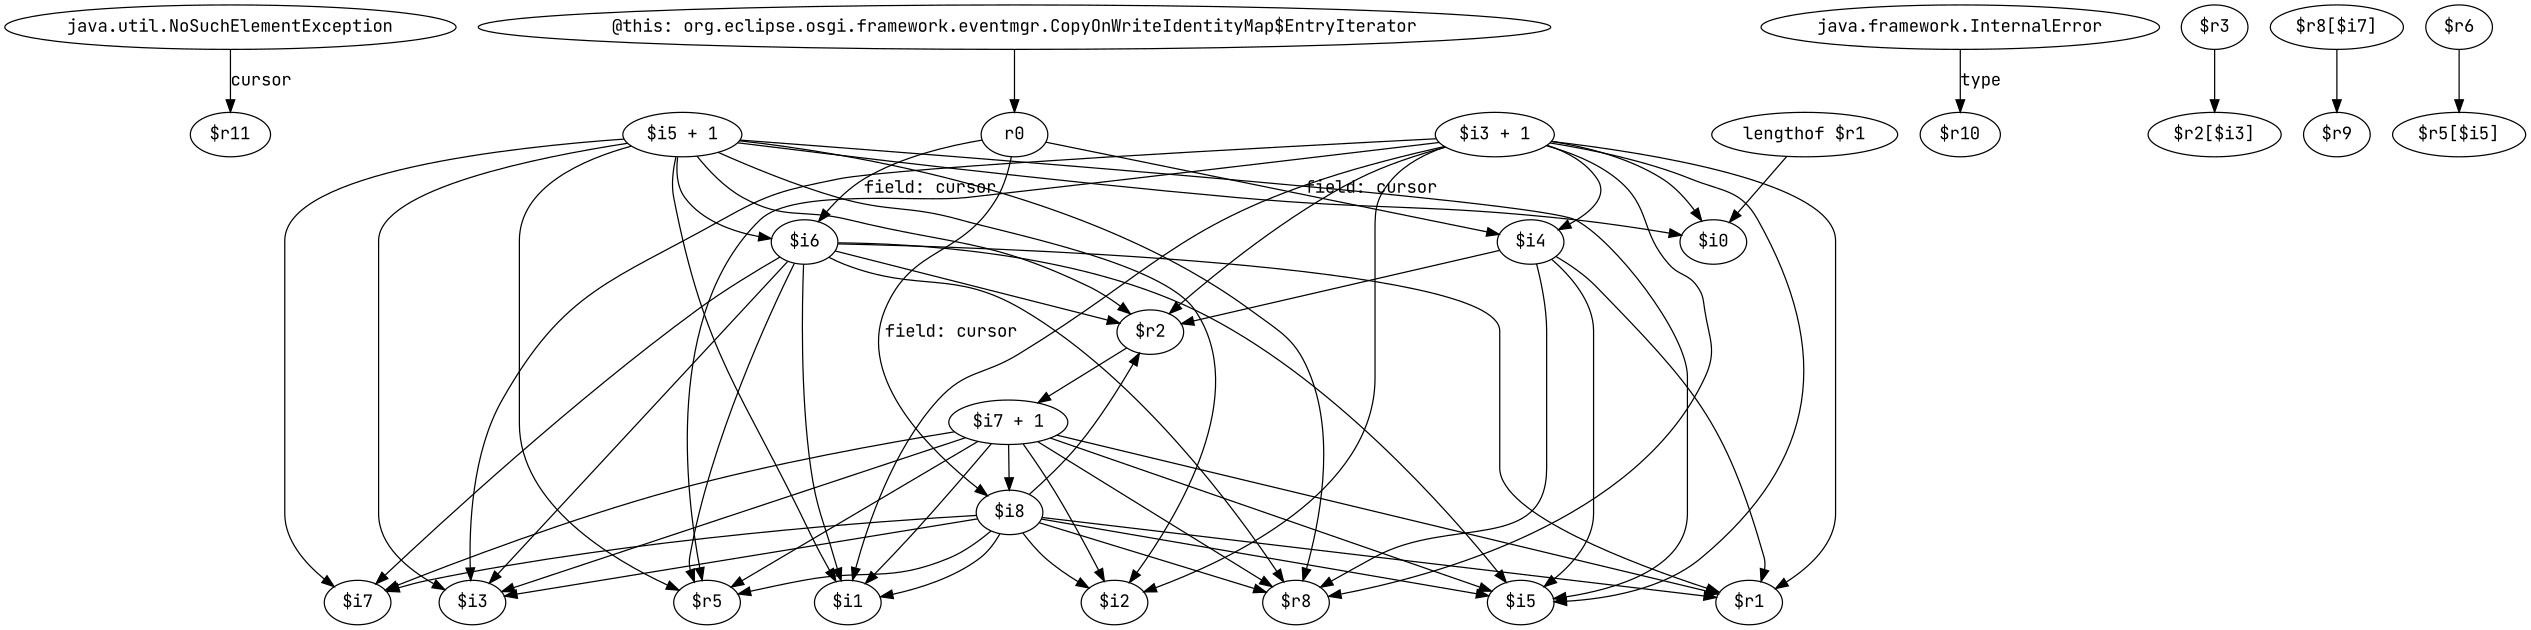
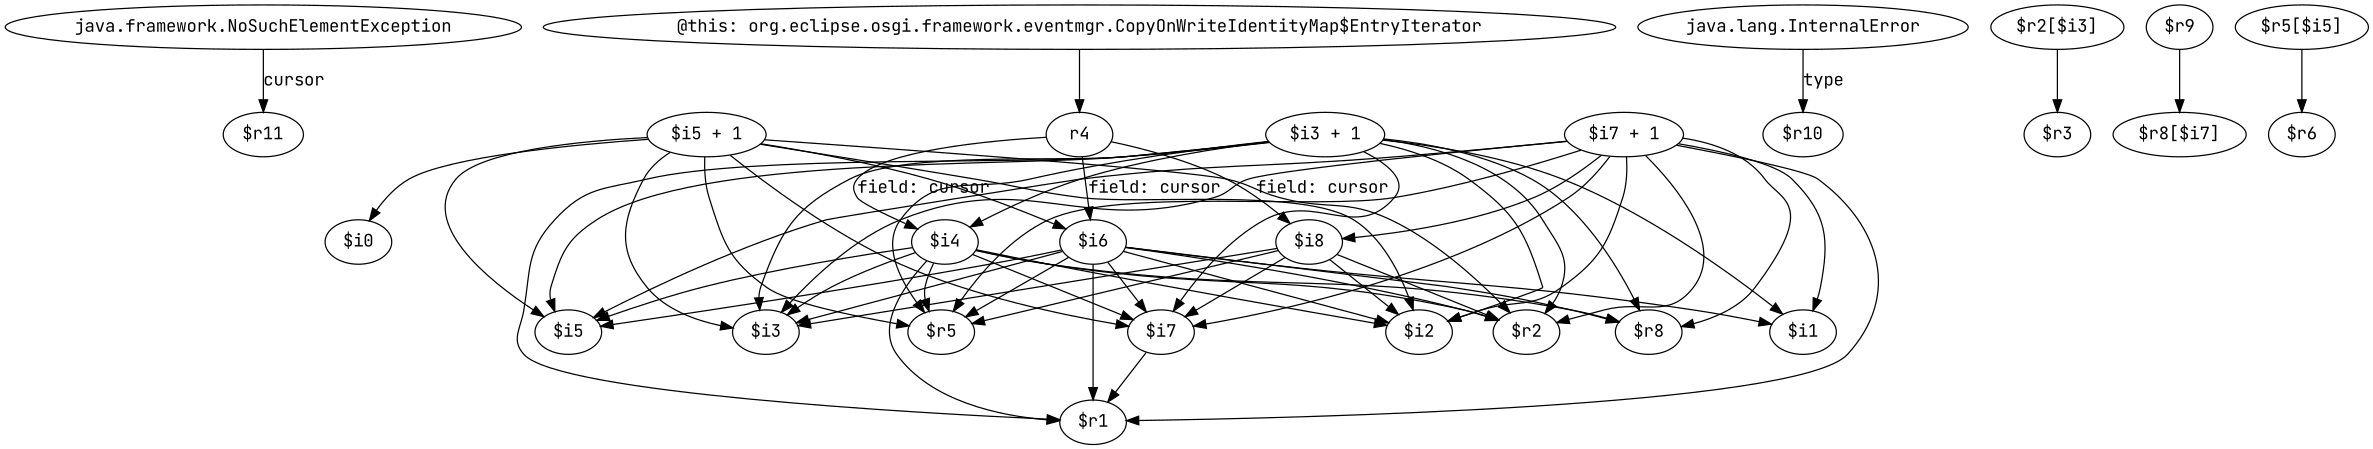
(230, 27) -> (263, 27)
(1960, 27) -> (1803, 27)
(2215, 75) -> (2057, 75)
(2337, 75) -> (2180, 75)
(2459, 75) -> (2302, 75)
(1014, 135) -> (1079, 135)
(1805, 135) -> none
(1656, 175) -> (1297, 211)
(1139, 246) -> none
none -> (855, 276)
none -> (927, 281)
none -> (1175, 288)
none -> (1062, 291)
none -> (1275, 292)
(728, 371) -> none
(1088, 372) -> (1698, 279)
(1136, 552) -> none
(1248, 555) -> none
(1357, 555) -> (1131, 372)
(953, 574) -> none
